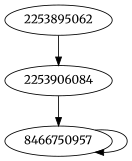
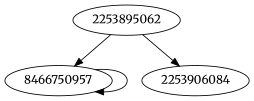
(59, 107) -> (96, 48)
